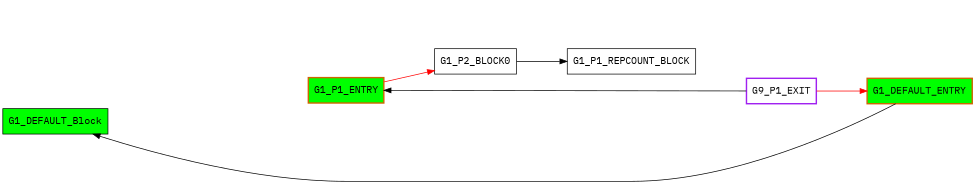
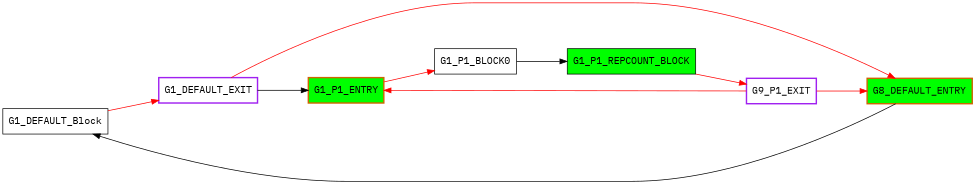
(476, 61) -> (476, 61)
(631, 61) -> (631, 61)
none -> (718, 78)
none -> (208, 90)
(569, 91) -> (569, 91)
(920, 91) -> (920, 91)
(55, 121) -> (55, 121)
